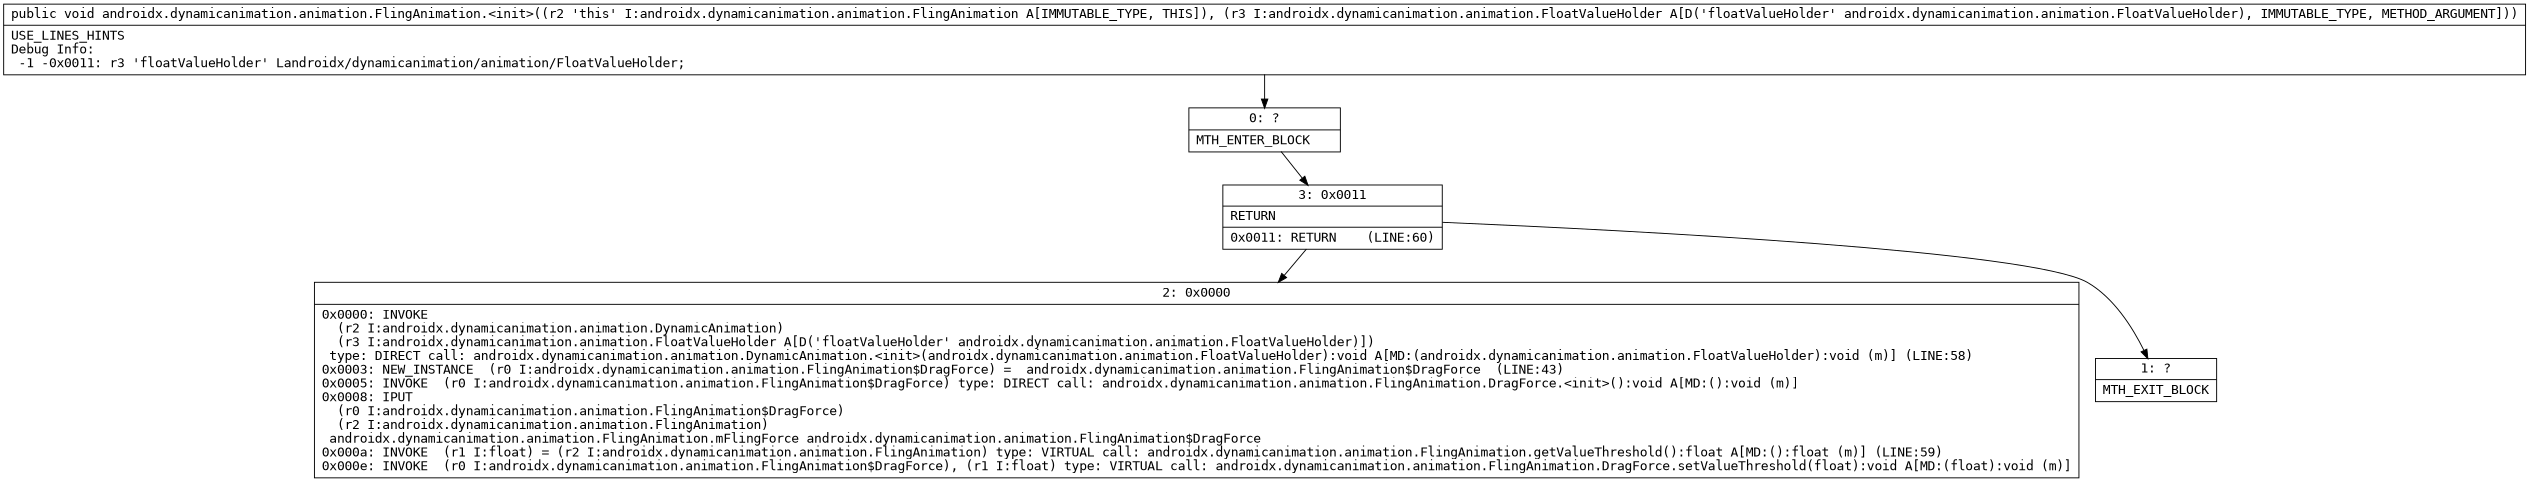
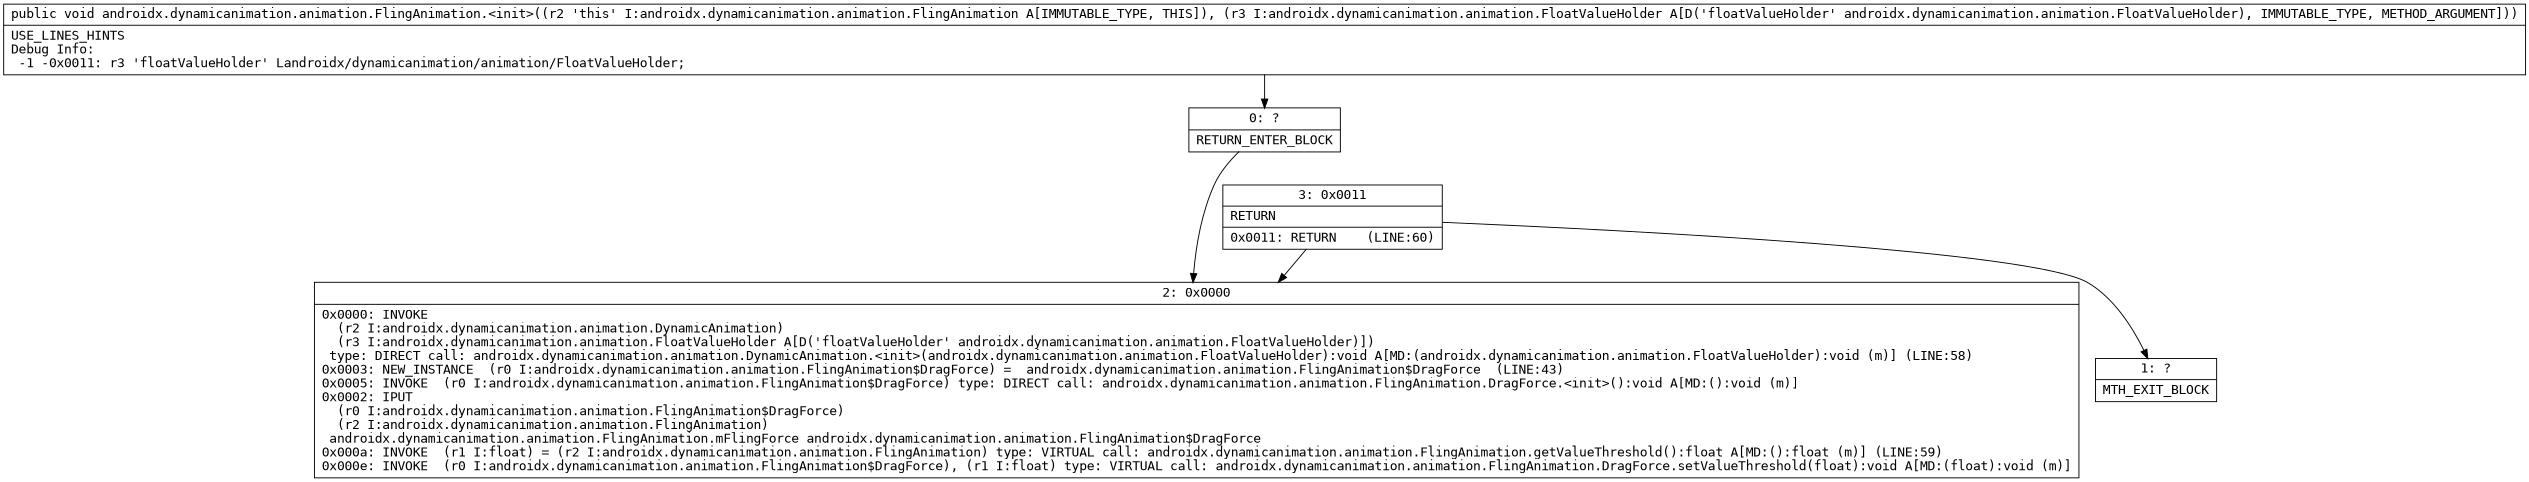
(1253, 140) -> (1265, 140)
(1292, 165) -> (1206, 208)
(375, 398) -> (375, 398)
